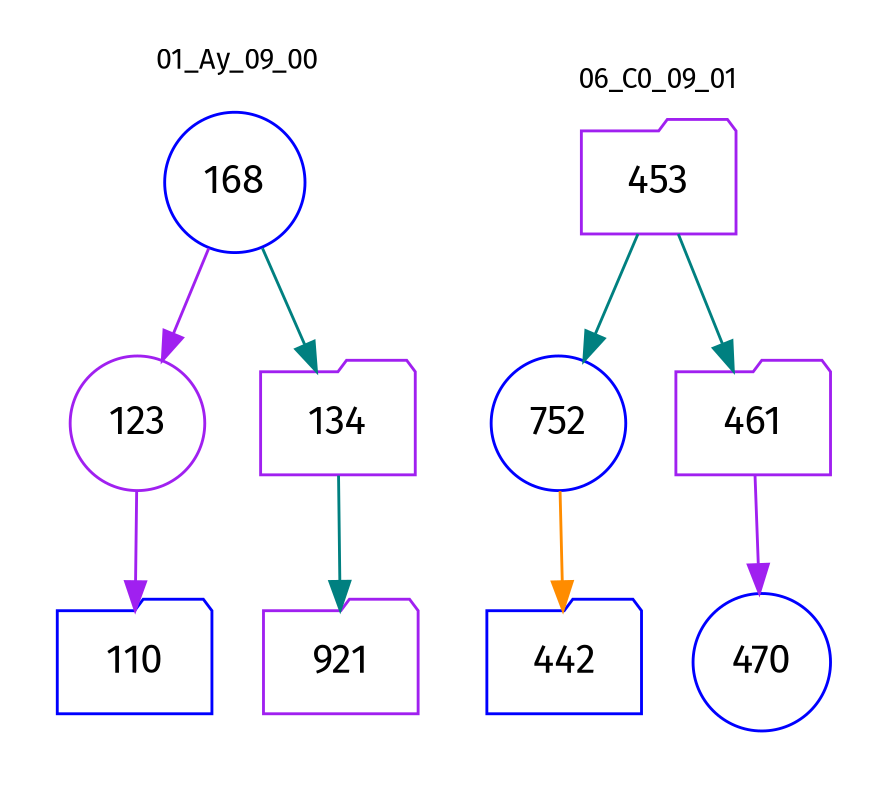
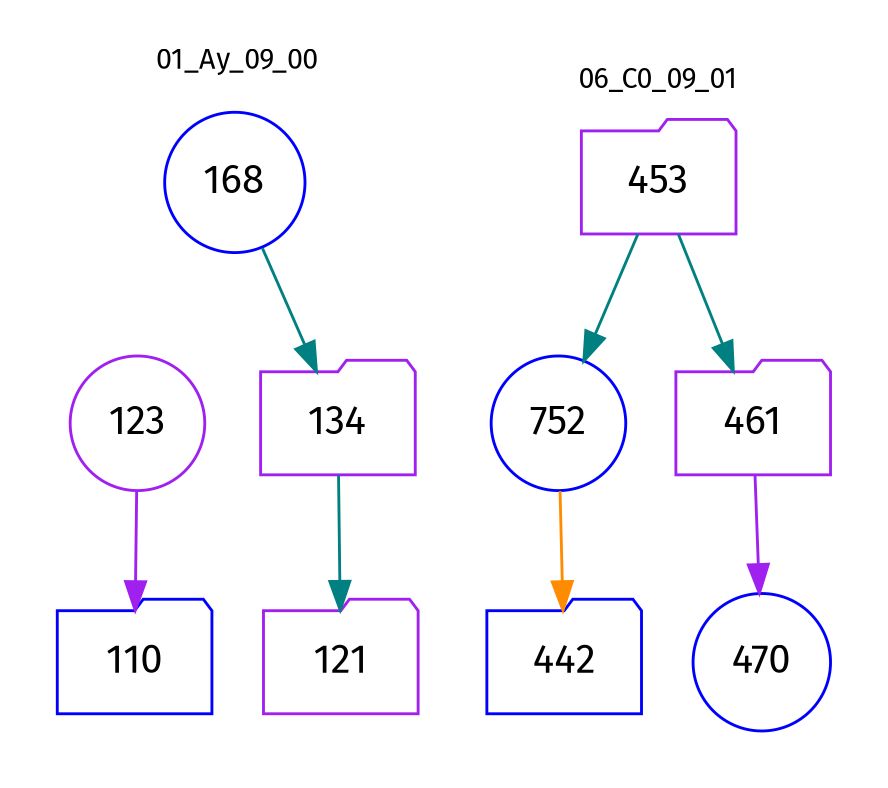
(191, 291) -> none
(341, 662) -> (341, 662)
